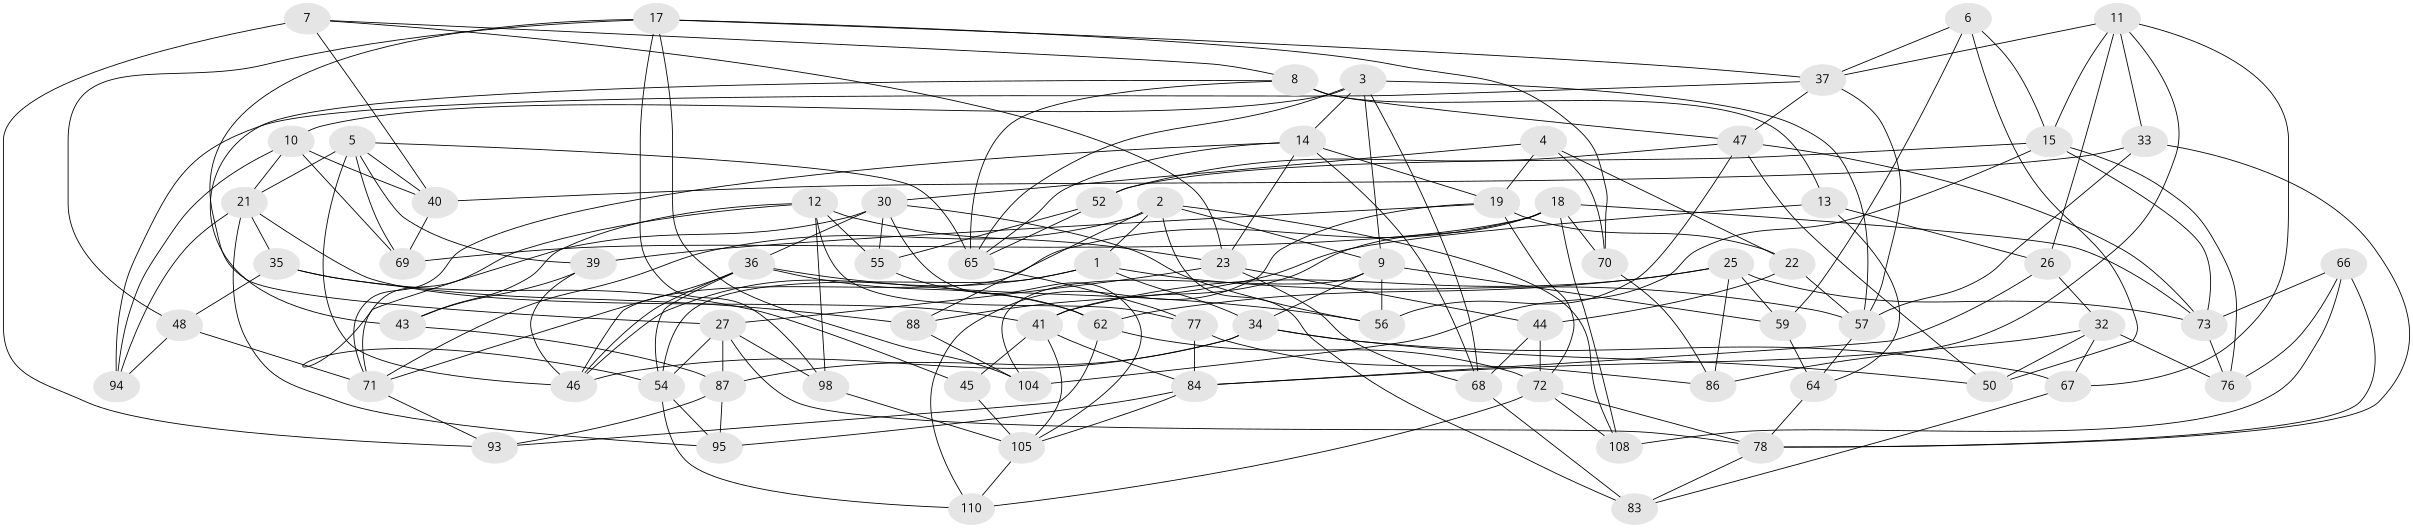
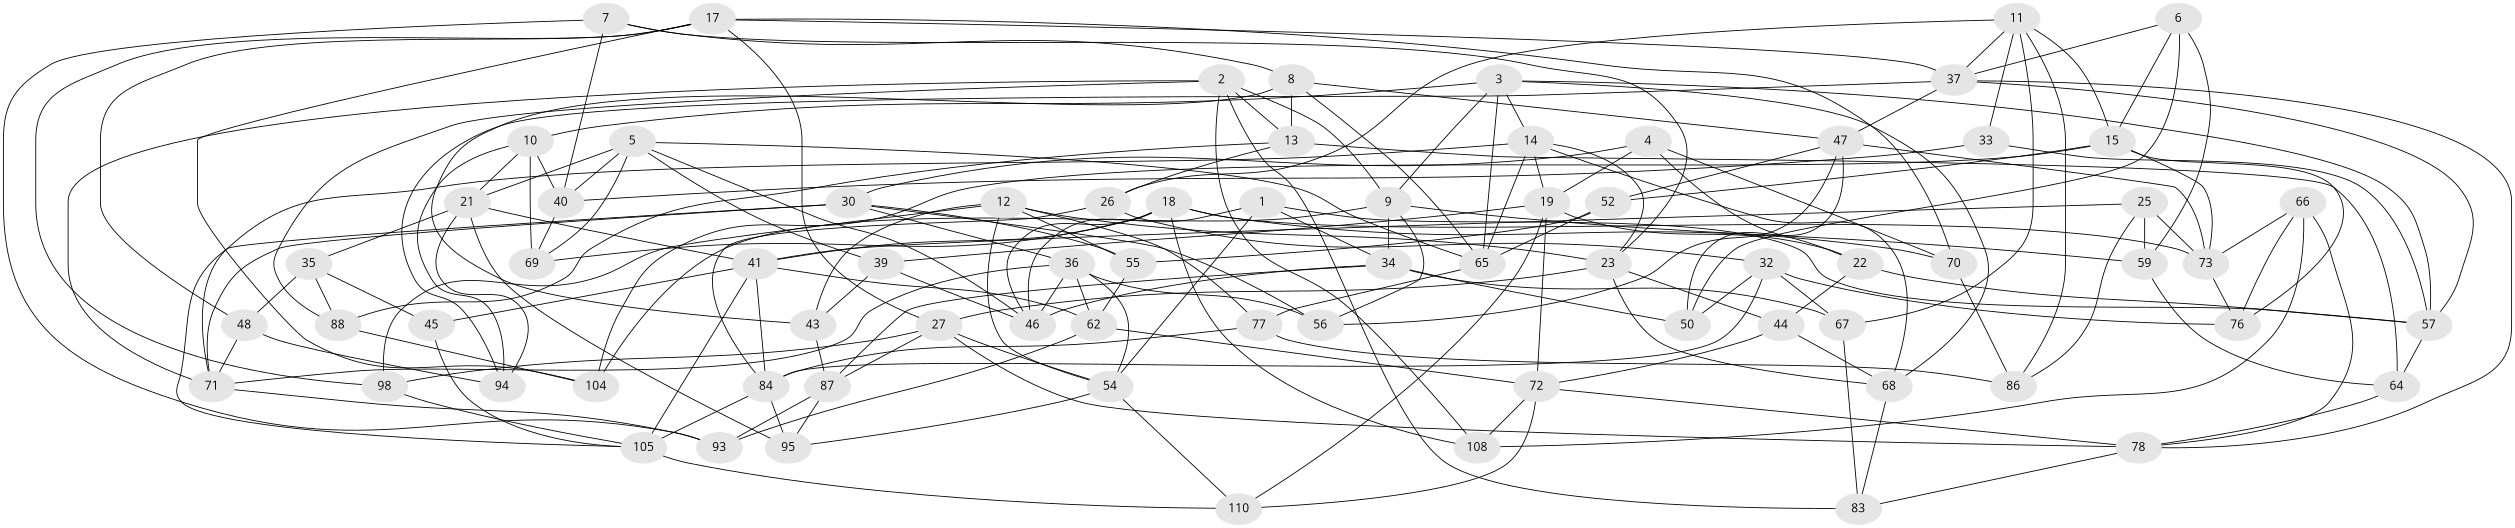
(1133, 230) -> (1257, 111)
(1415, 291) -> (905, 286)
(2360, 410) -> (2500, 179)
